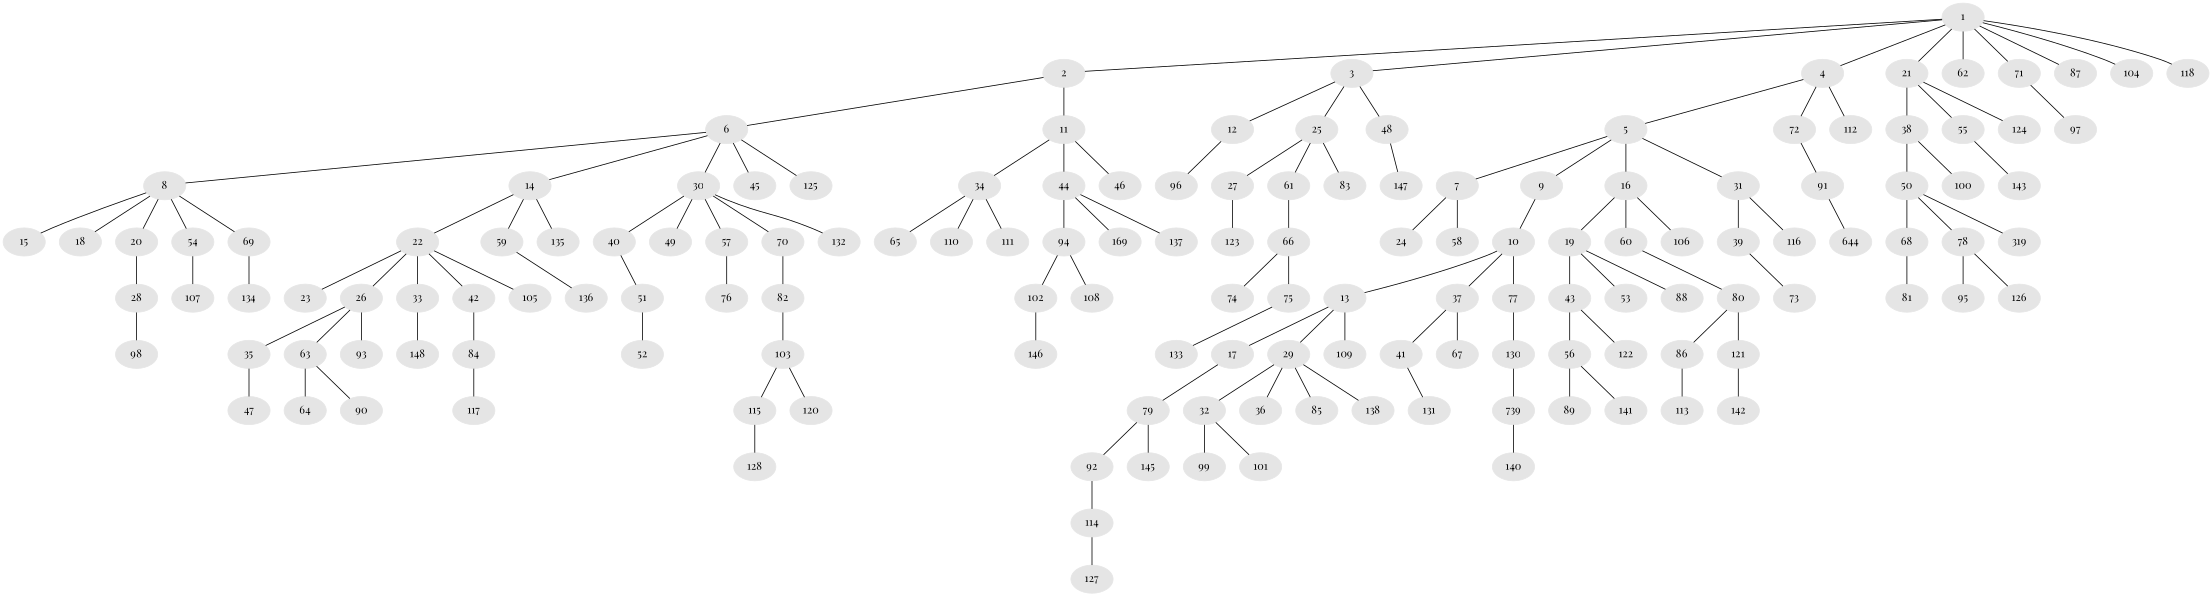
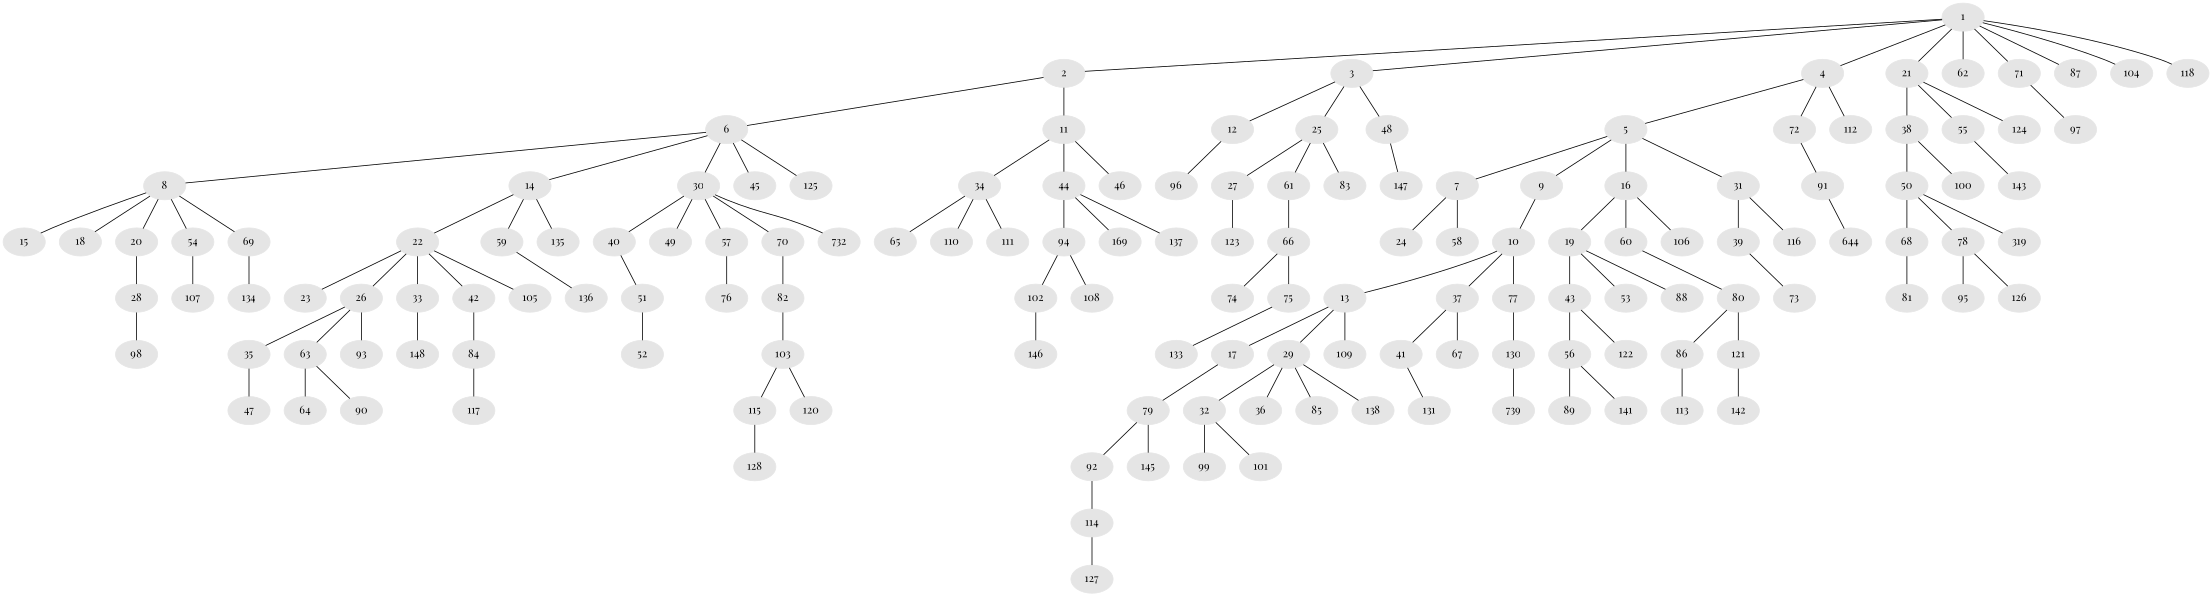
(839, 242) -> (839, 242)
(1513, 467) -> none
